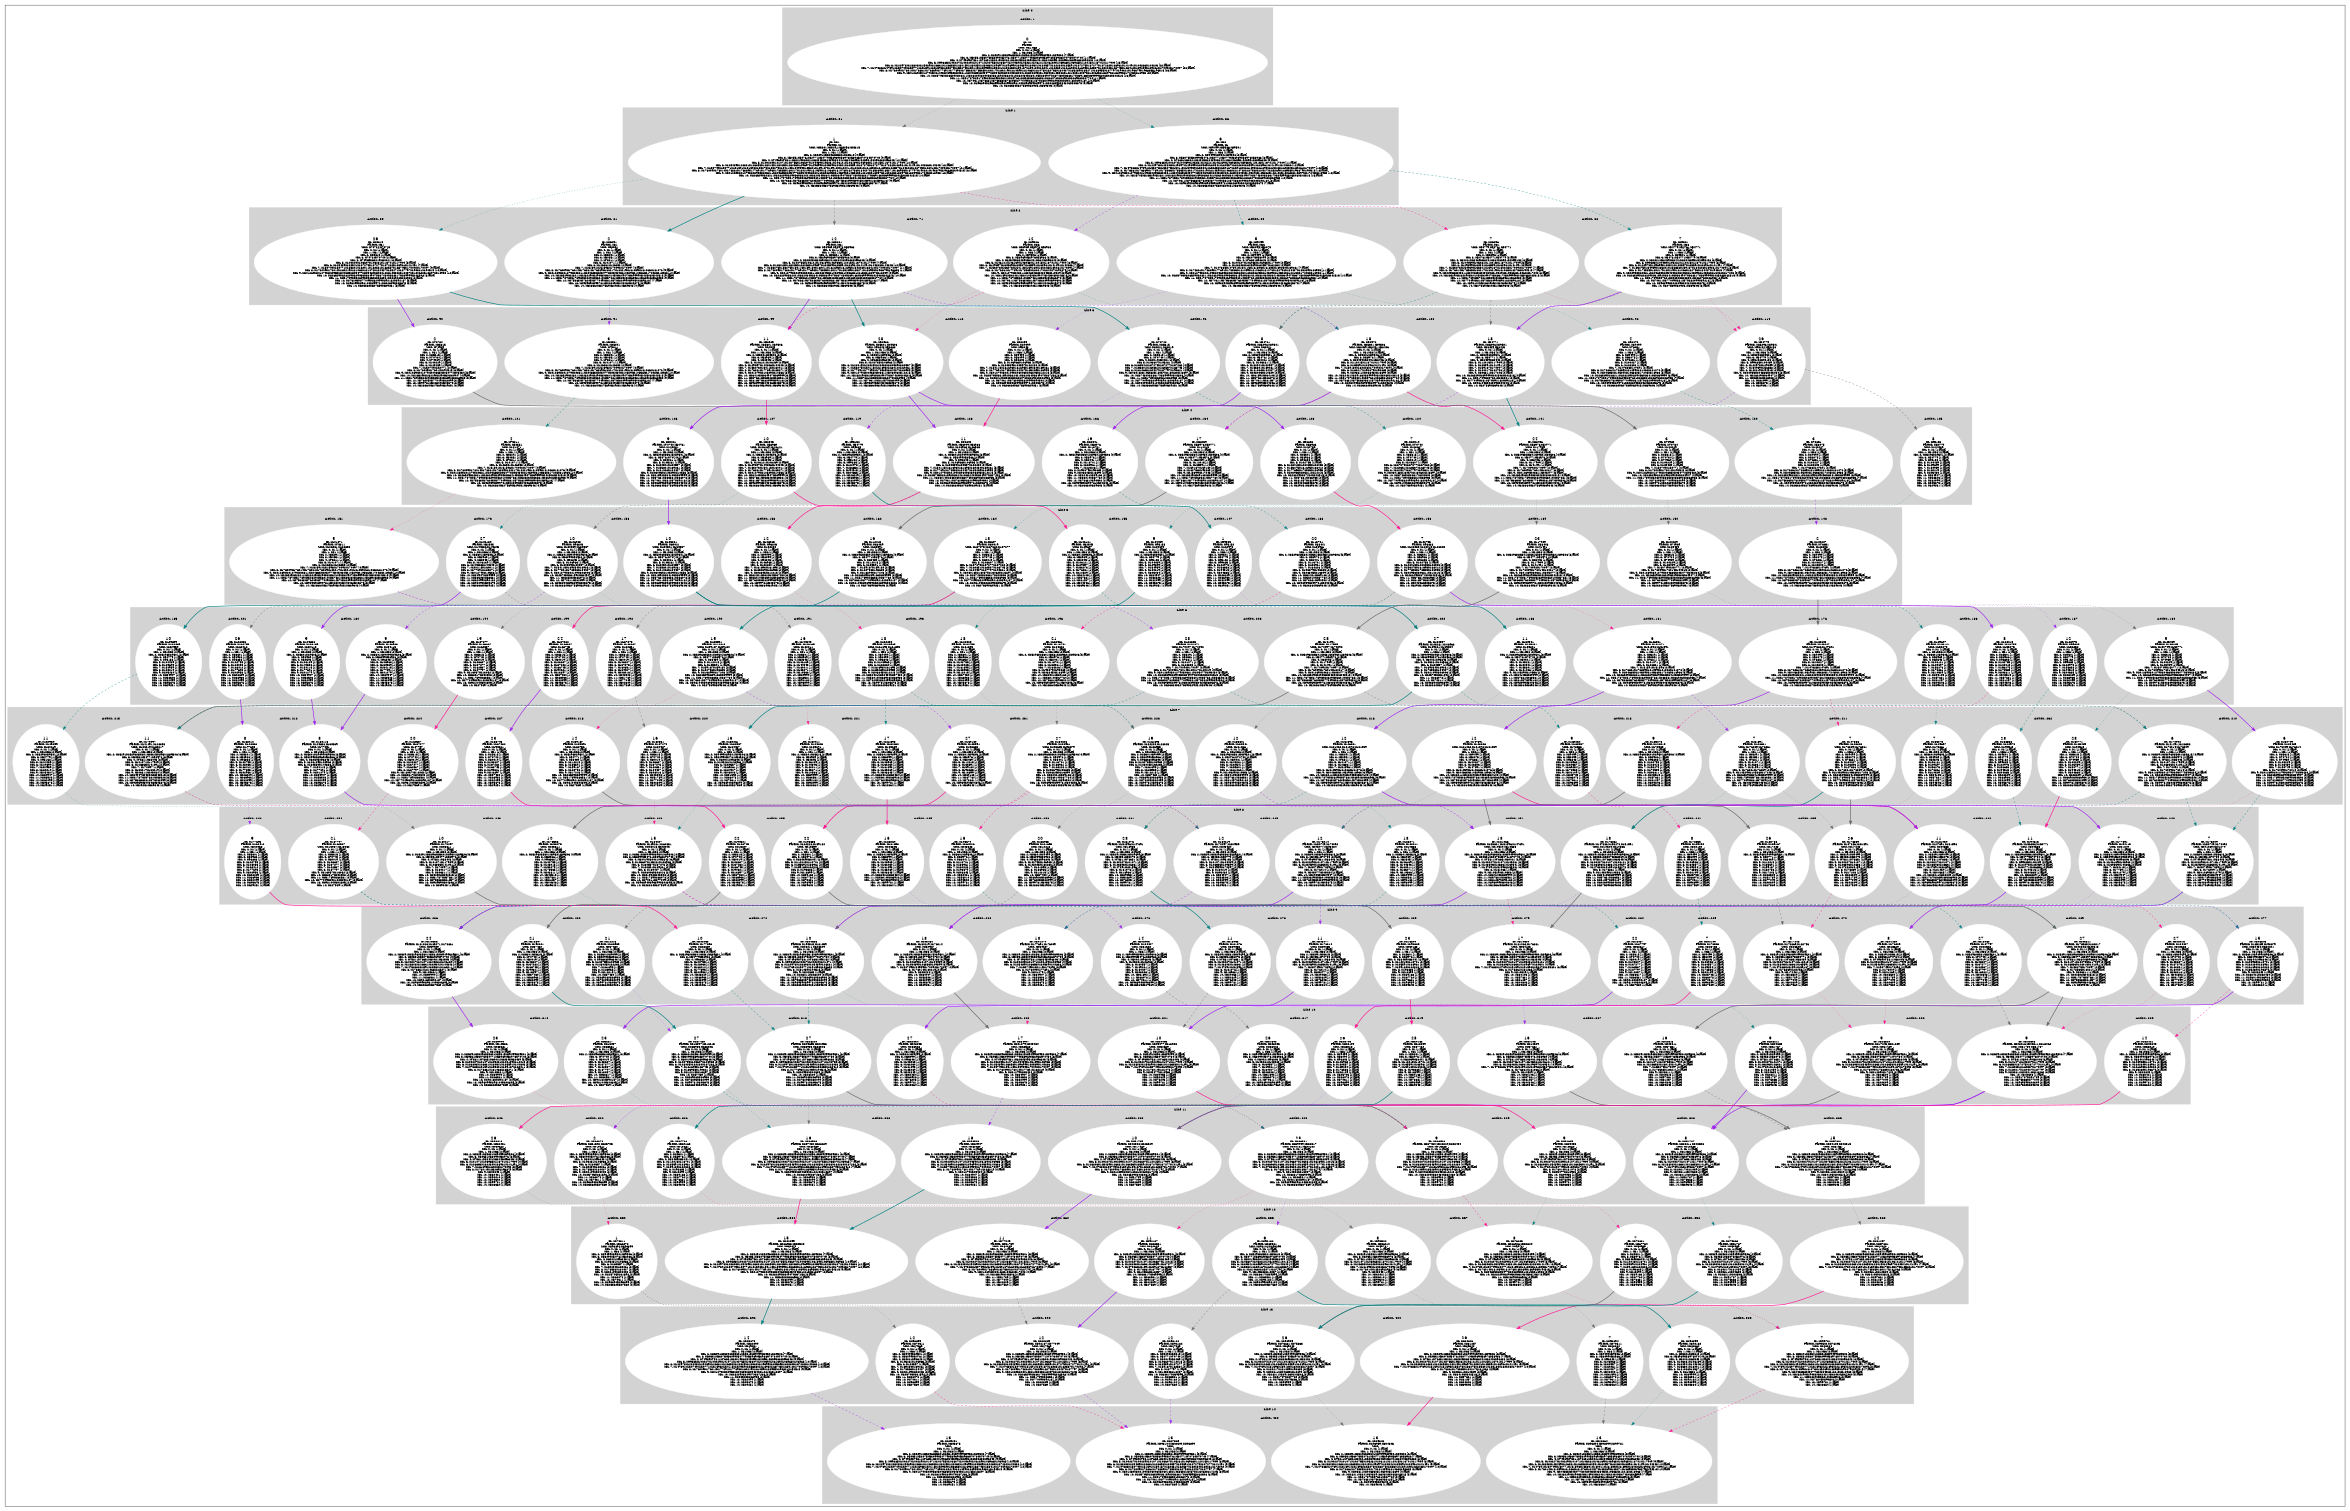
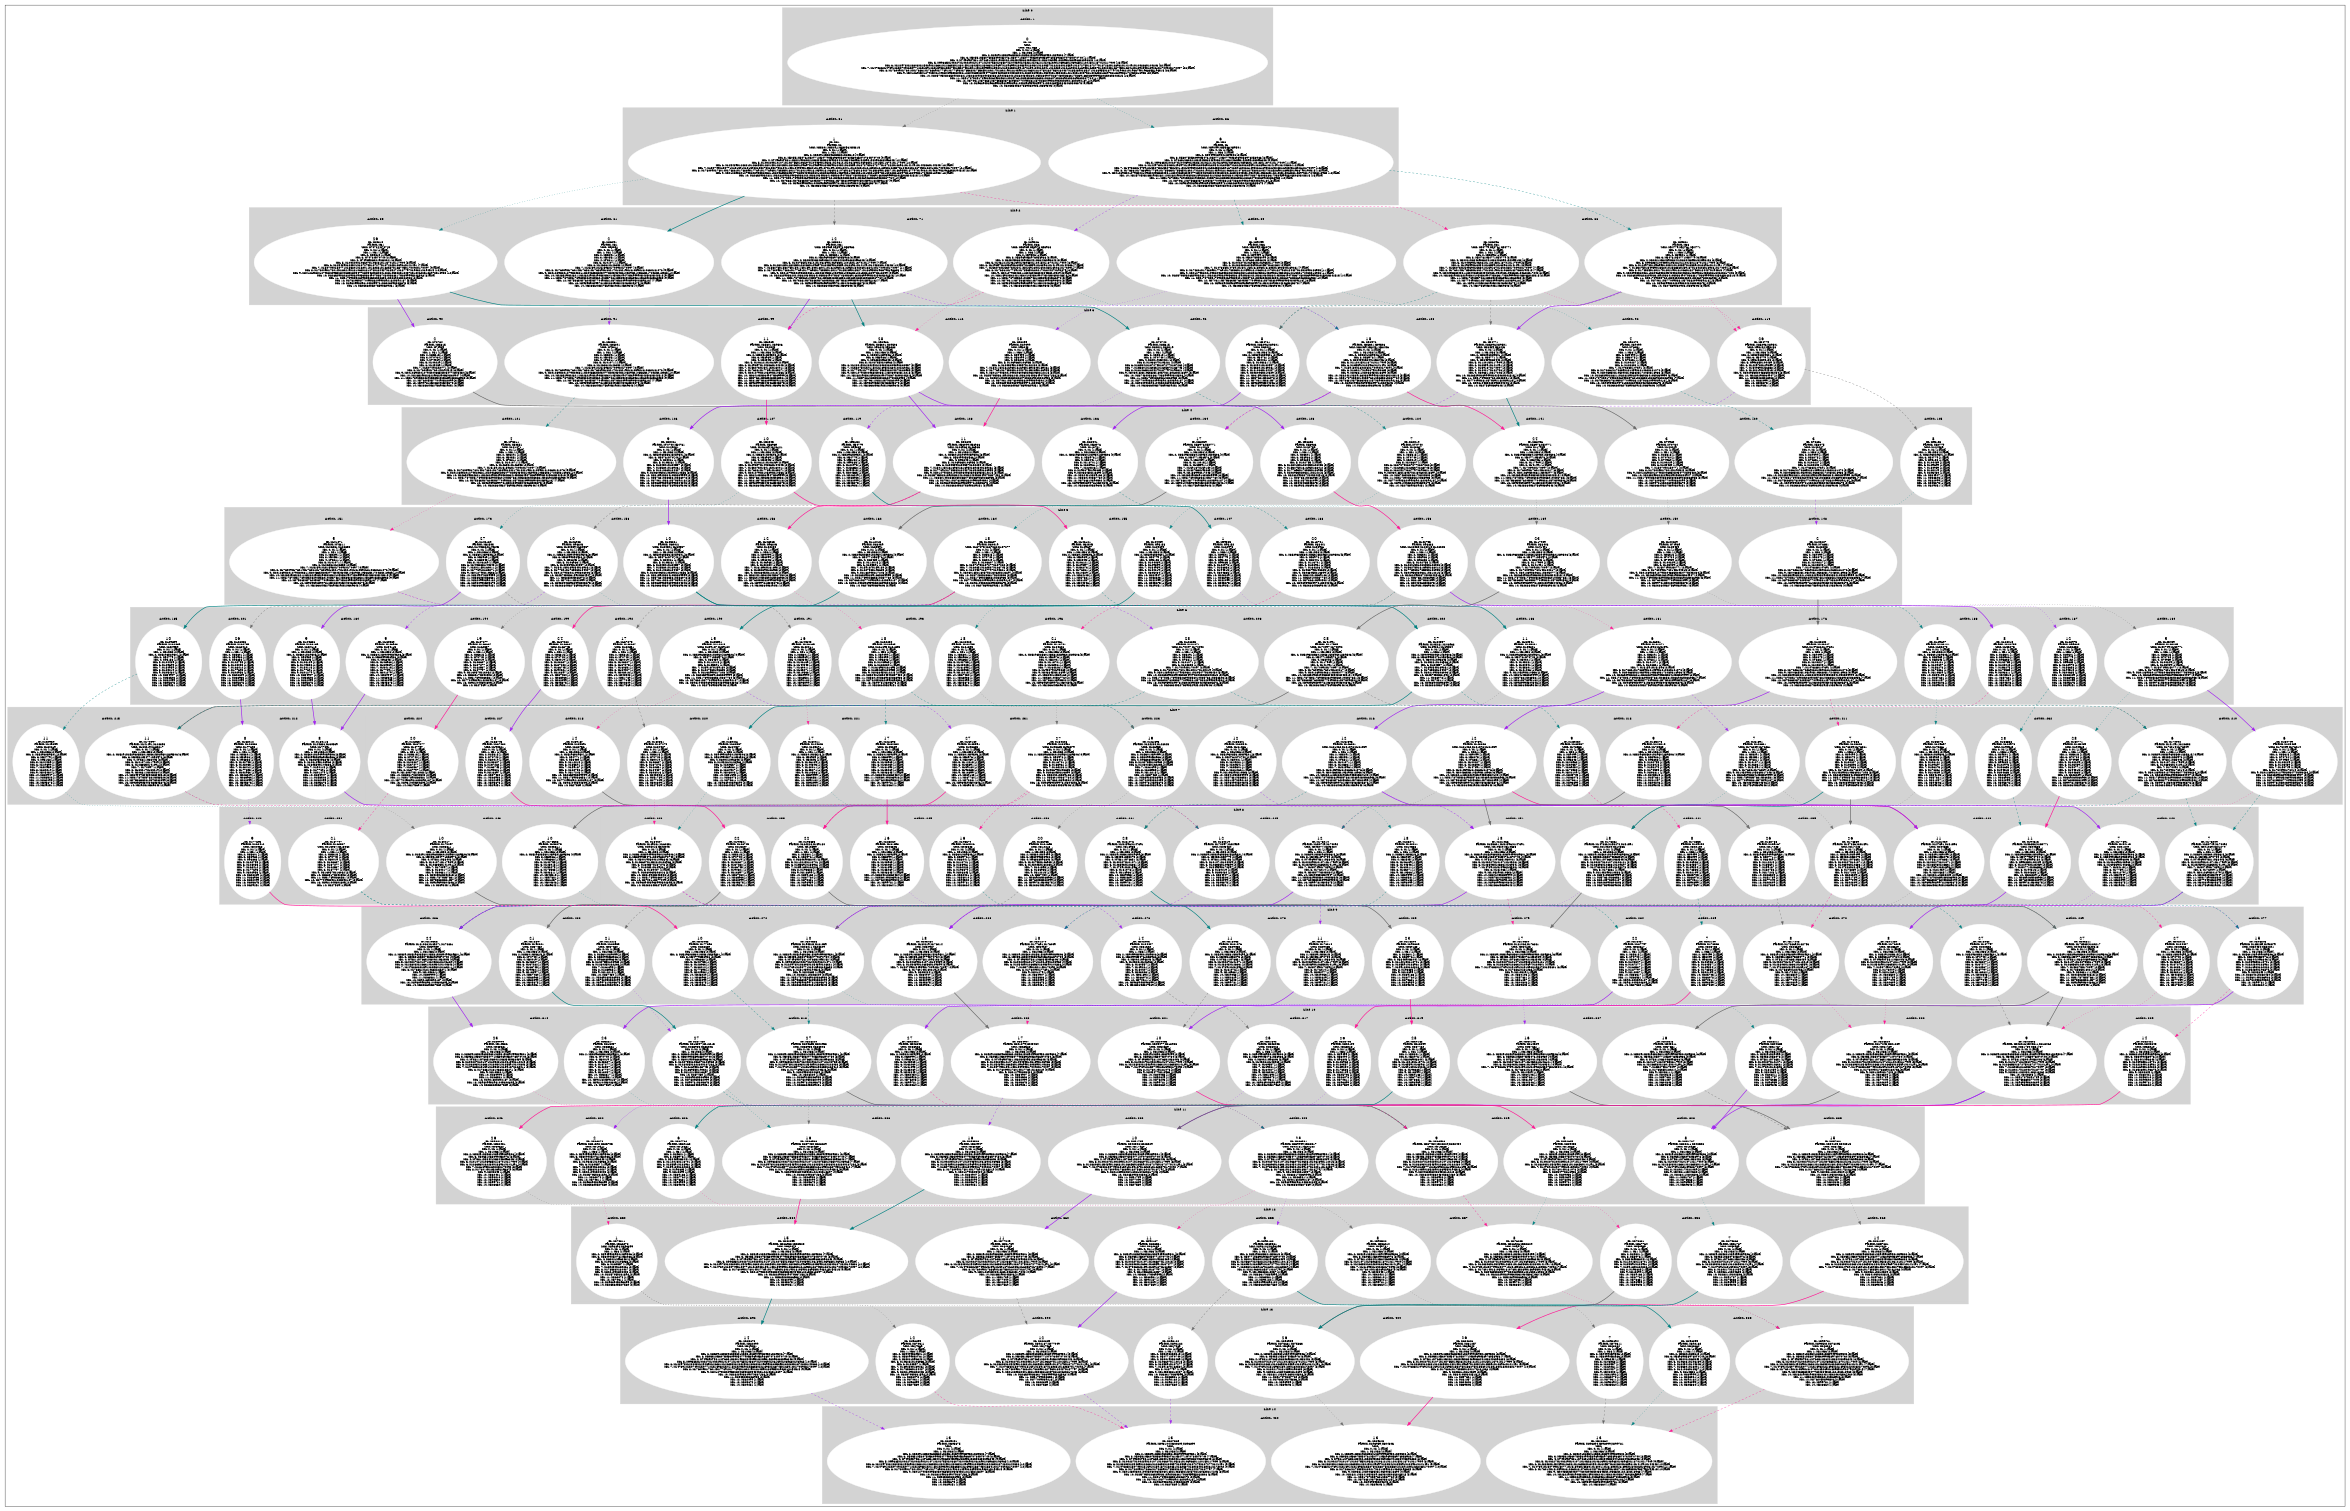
(1028, 45) -> (1028, 45)
